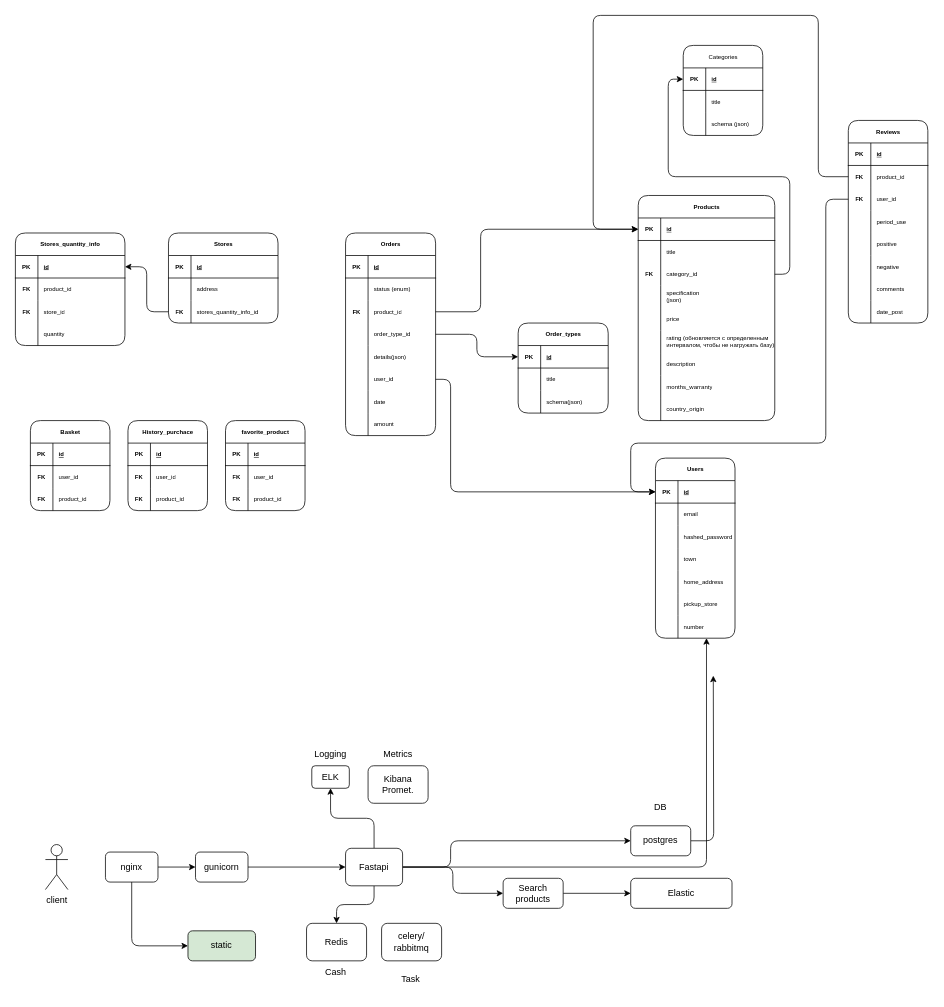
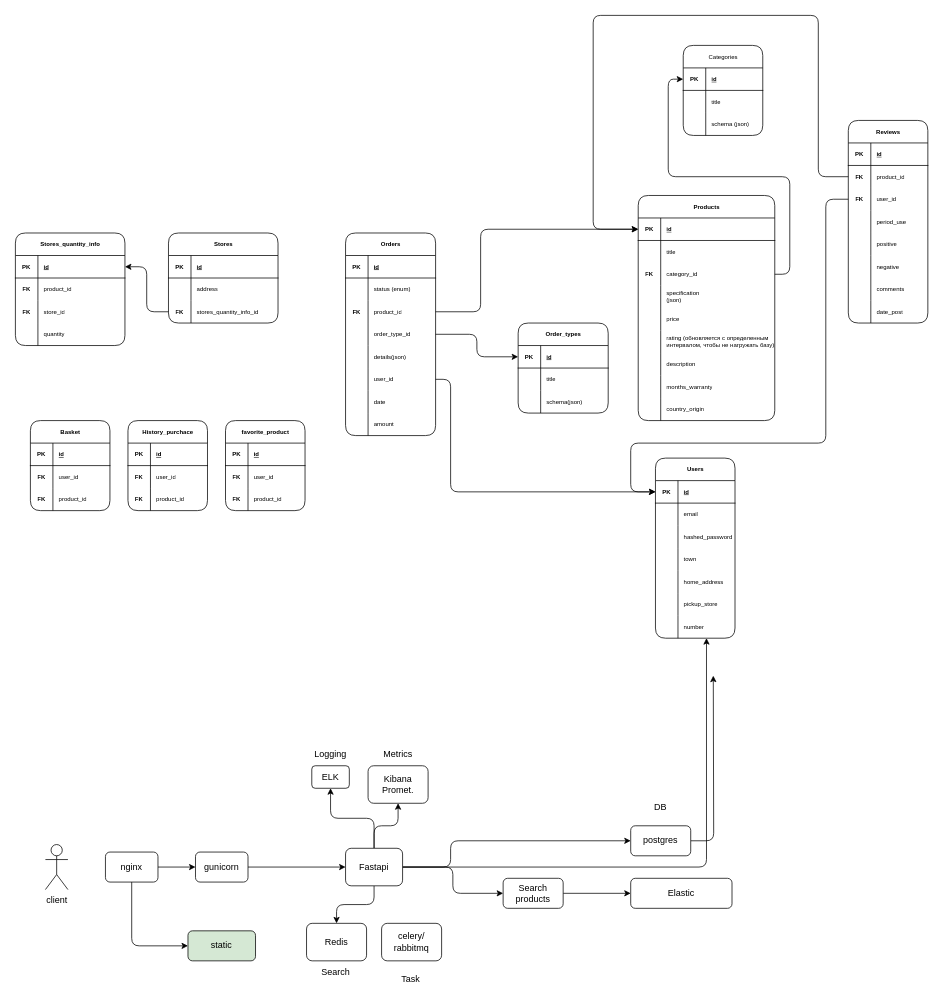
none -> (393, 825)
(336, 972) -> (336, 972)
